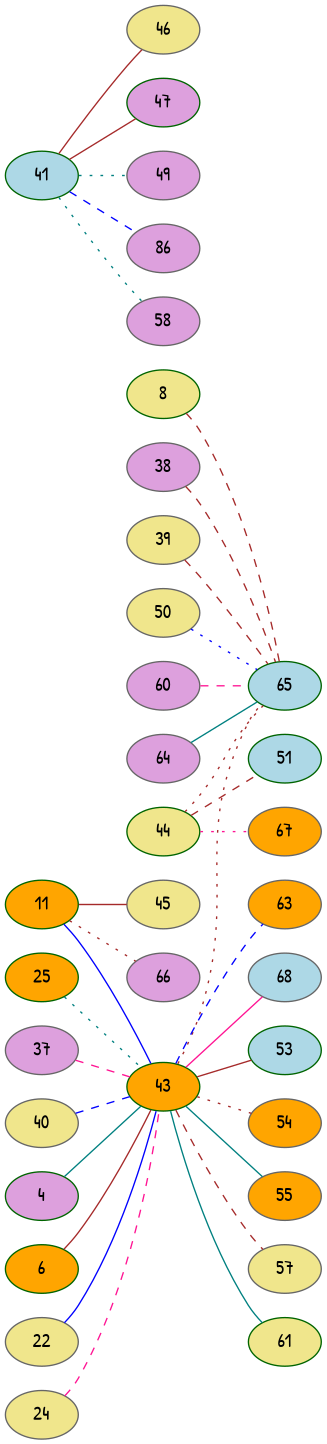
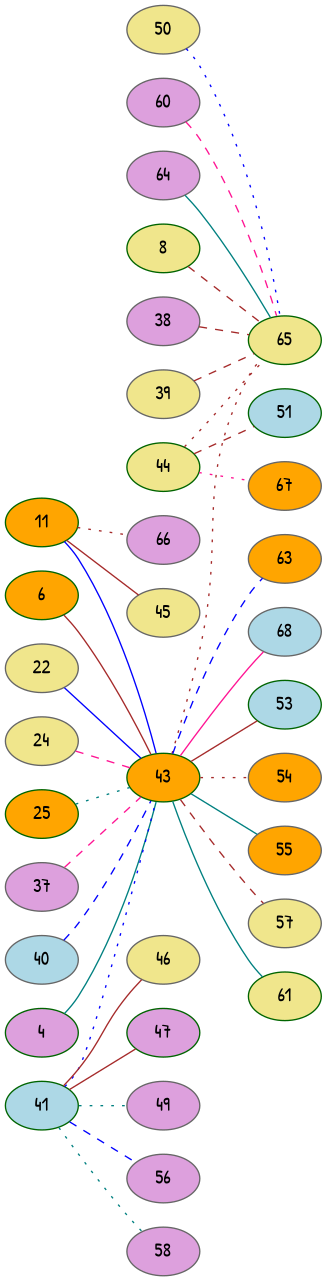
(163, 248) -> (163, 1179)
(285, 686) -> (285, 340)
none -> (117, 947)
(42, 1123) -> (42, 960)
